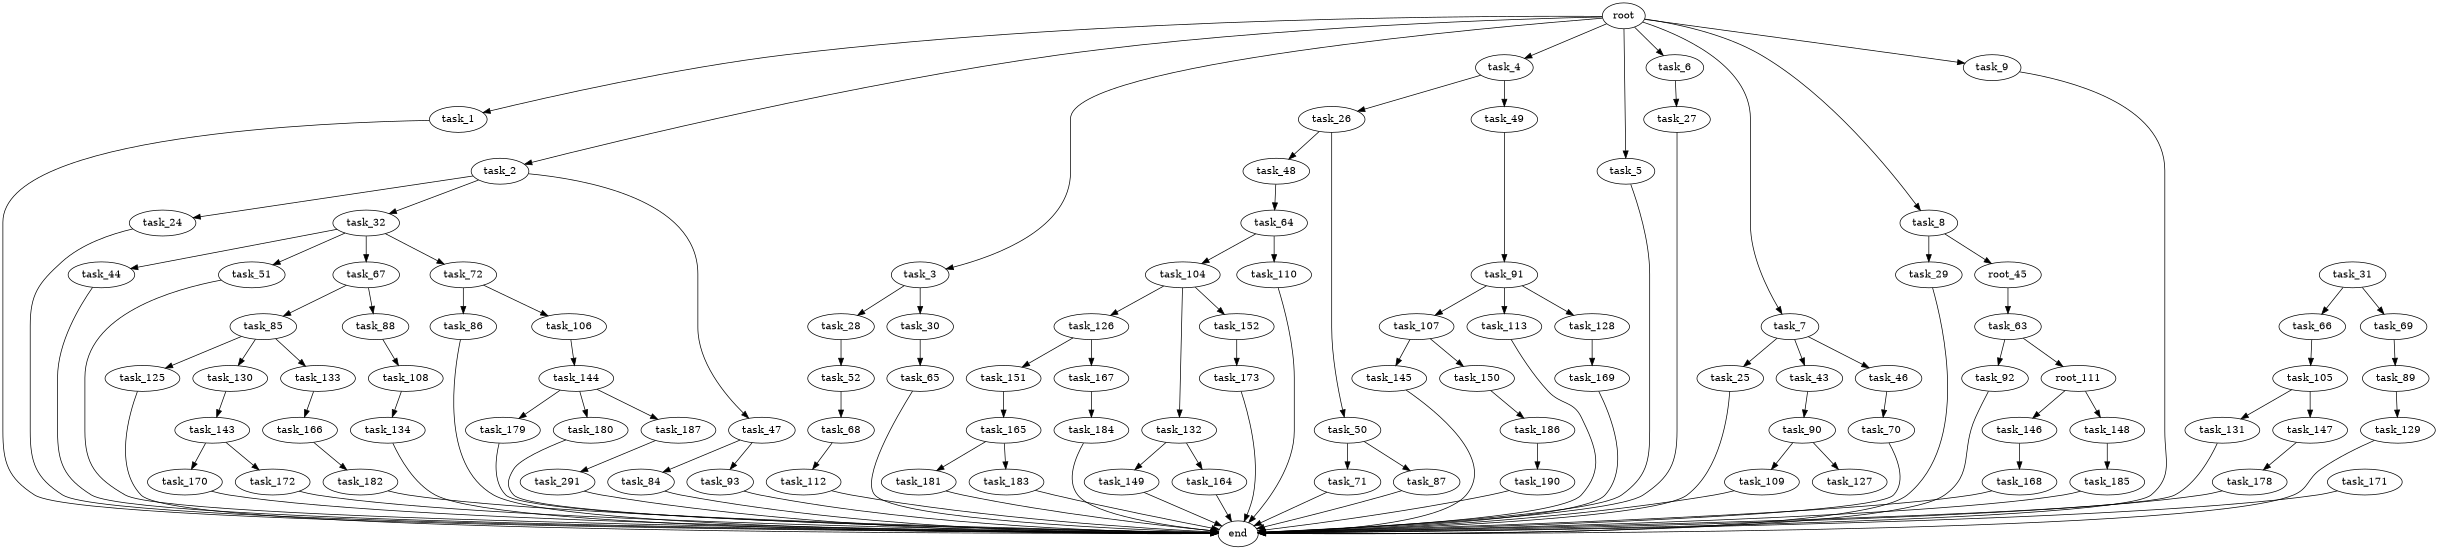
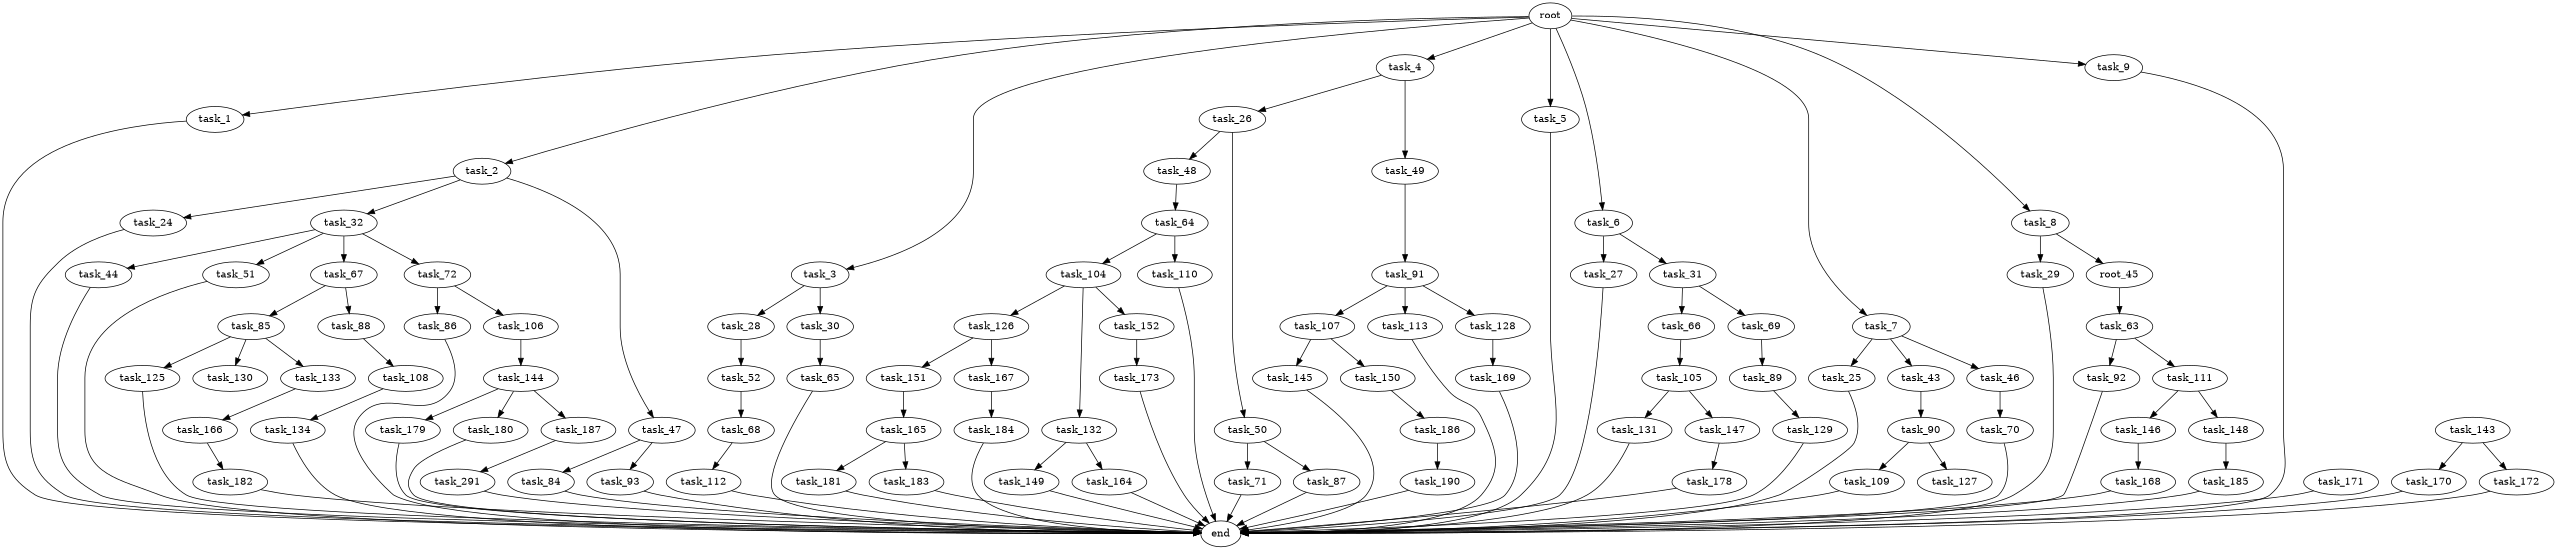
none -> (1640, 247)
(2078, 378) -> (2190, 378)
(222, 401) -> none
